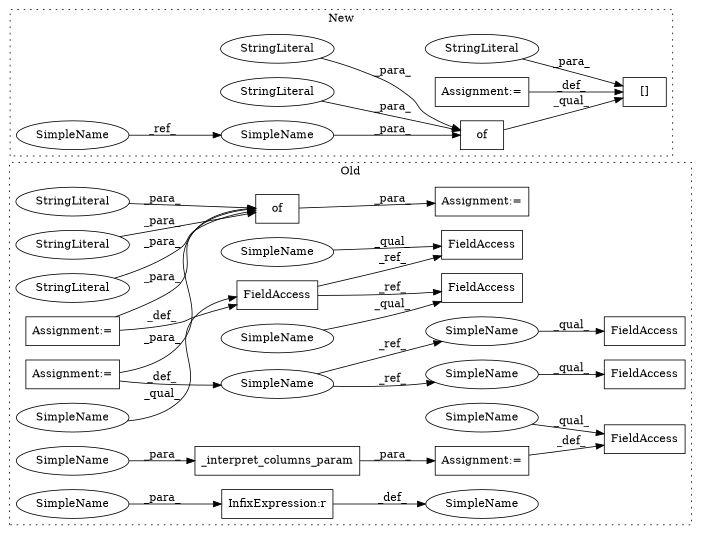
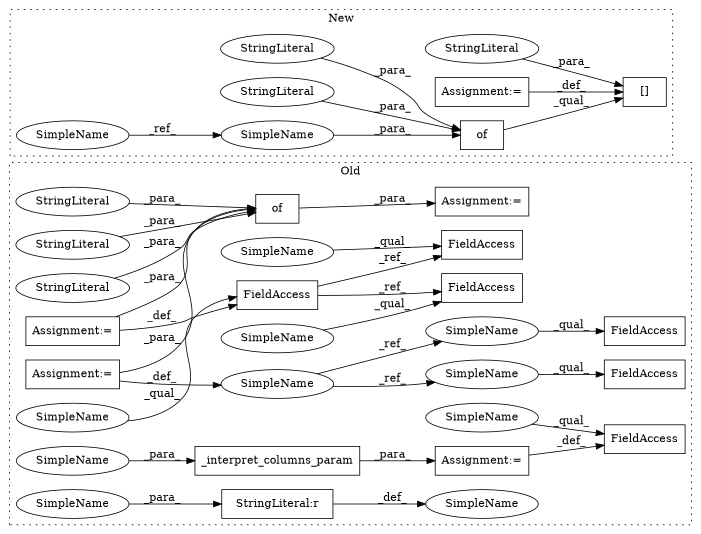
(277, 504) -> (277, 504)
